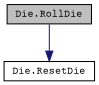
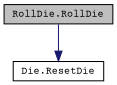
(49, 14) -> (58, 14)
